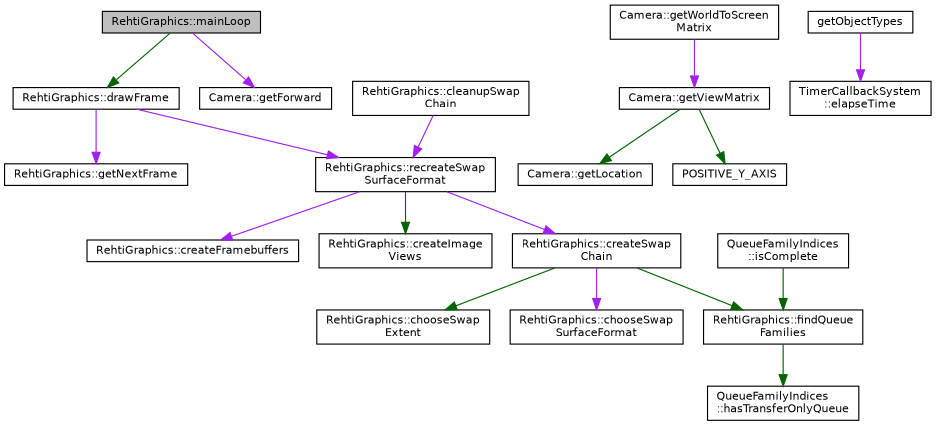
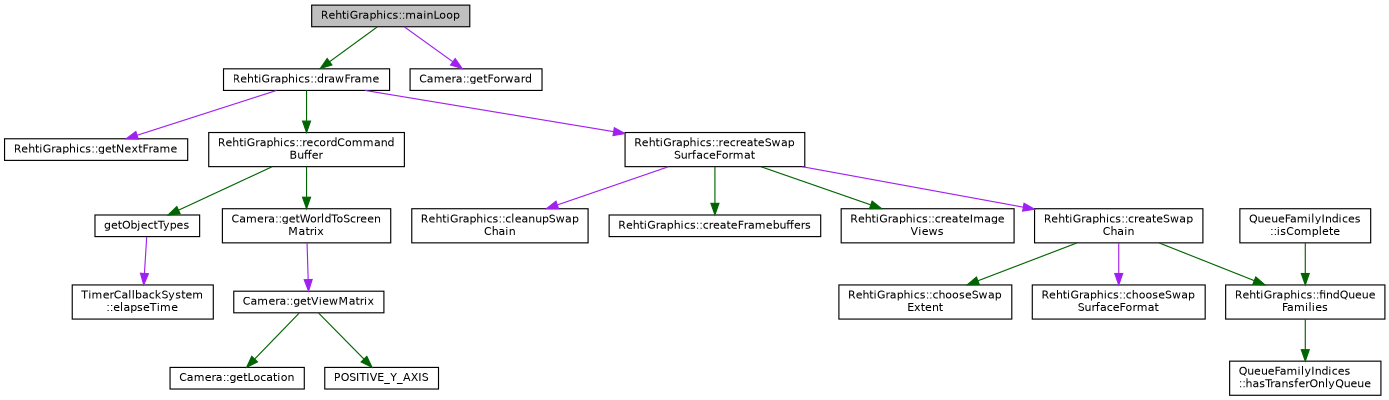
(426, 131) -> (613, 186)
none -> (307, 150)
(296, 214) -> (715, 185)
